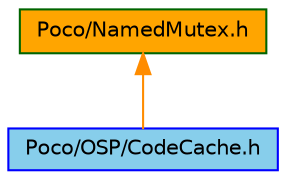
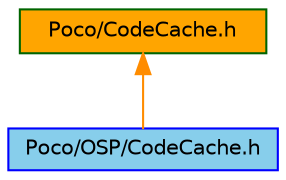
(143, 31) -> (143, 31)
